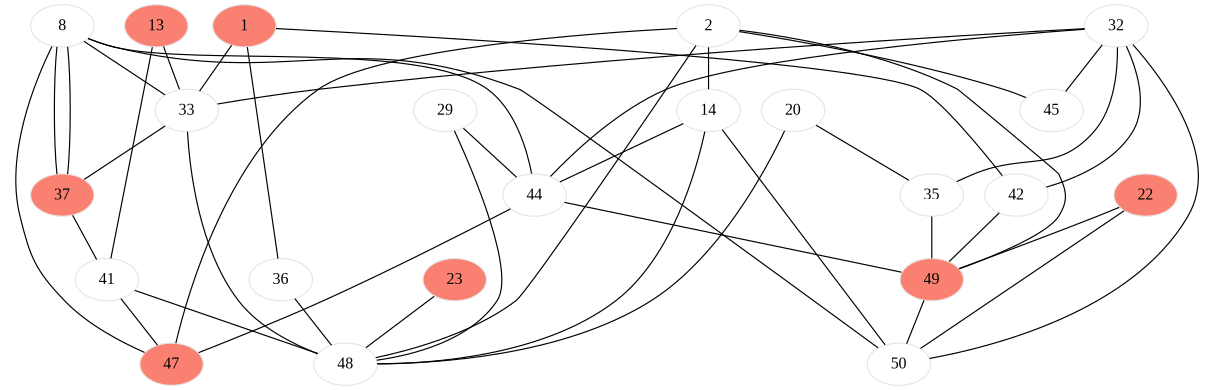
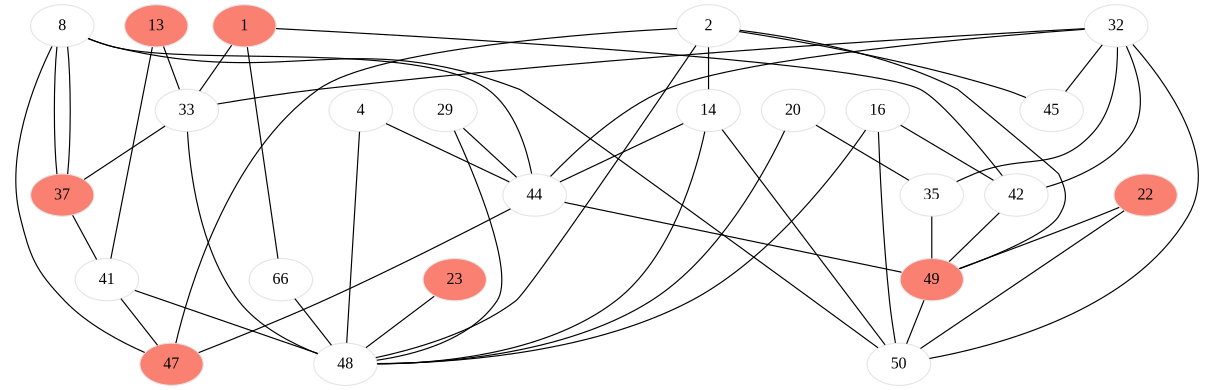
(124, 68) -> none
none -> (361, 110)
none -> (878, 110)
(281, 280) -> (281, 280)
